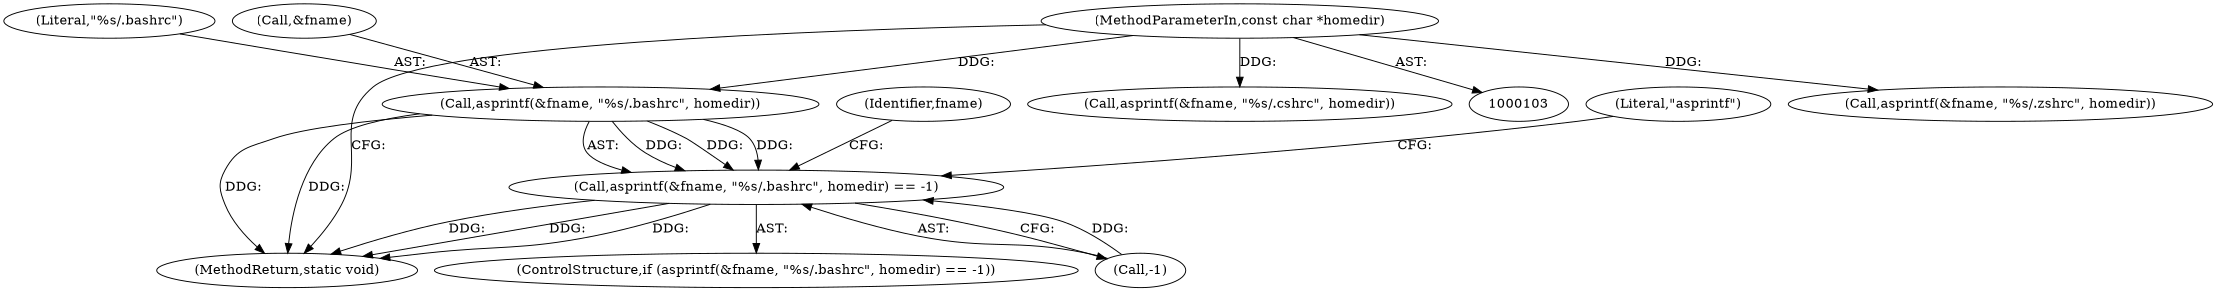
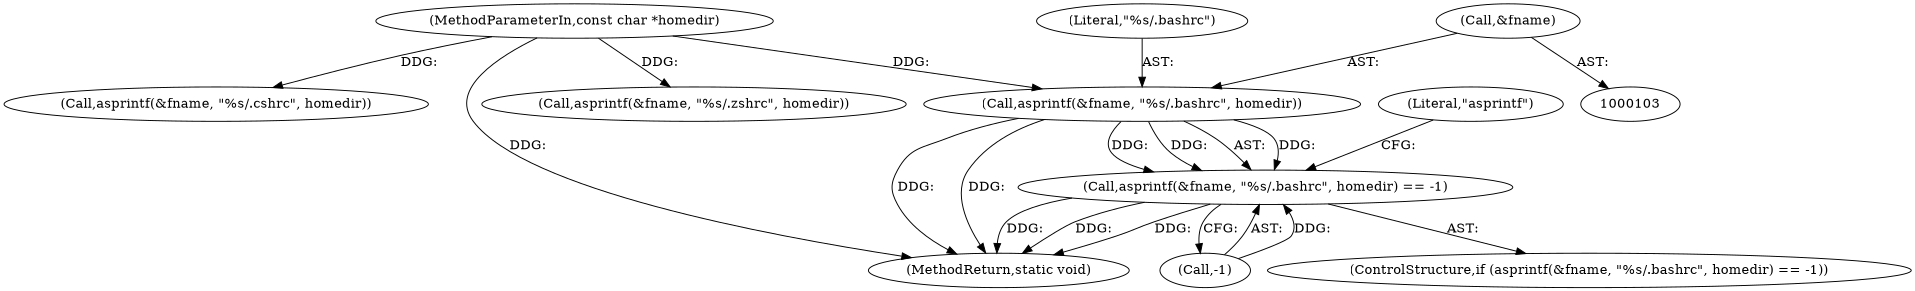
(1383, 64) -> (1566, 60)
(924, 104) -> none
(371, 146) -> (530, 146)
